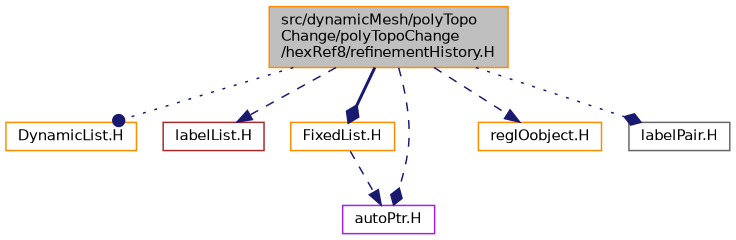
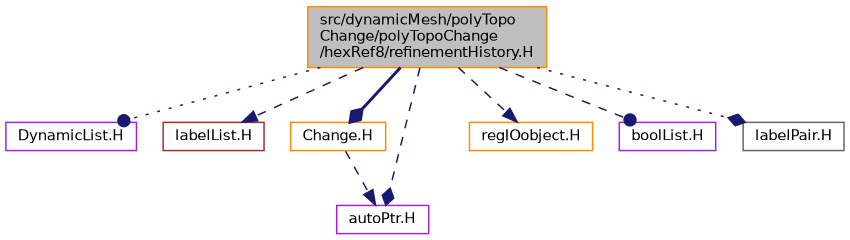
(71, 136) -> (71, 136)
(343, 136) -> (338, 136)
none -> (668, 136)
